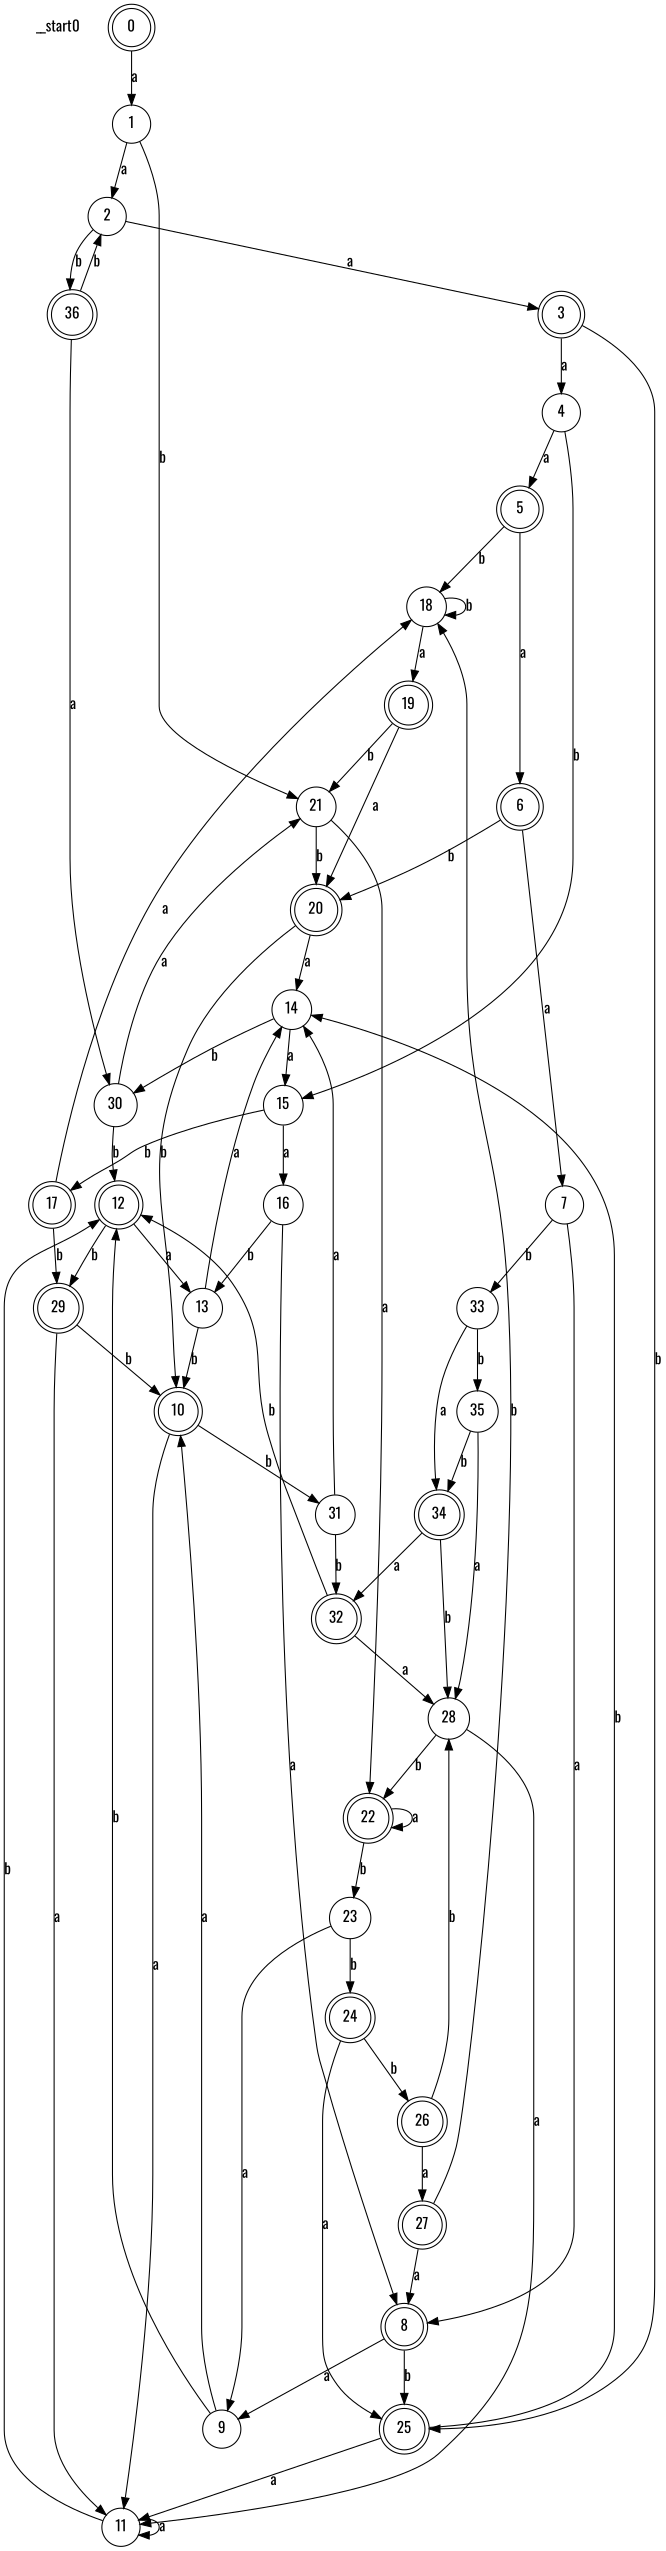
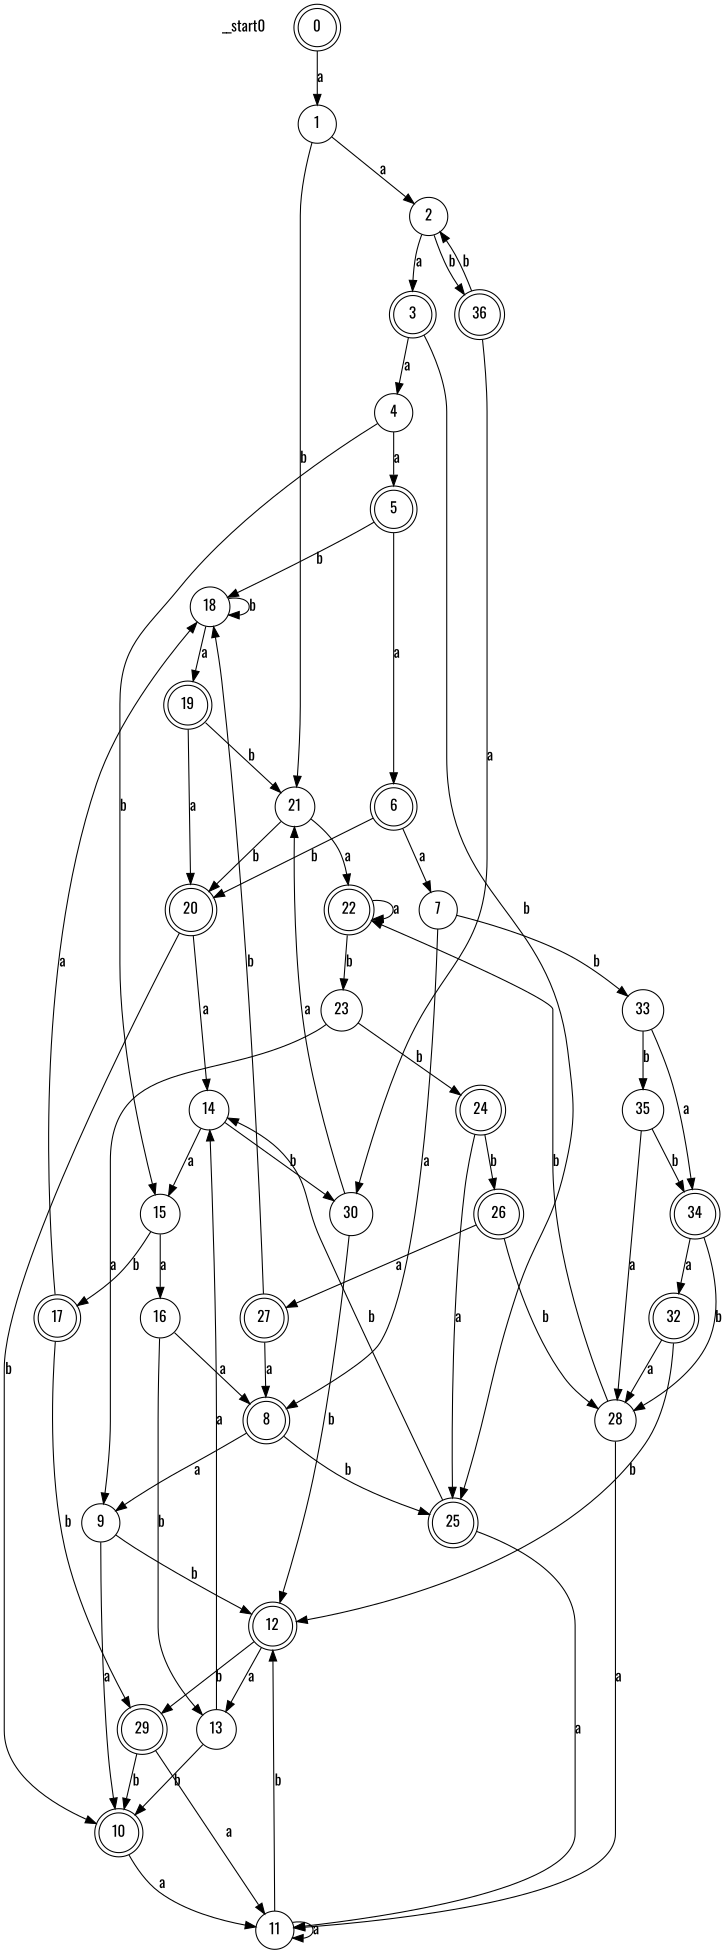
(335, 1515) -> none
